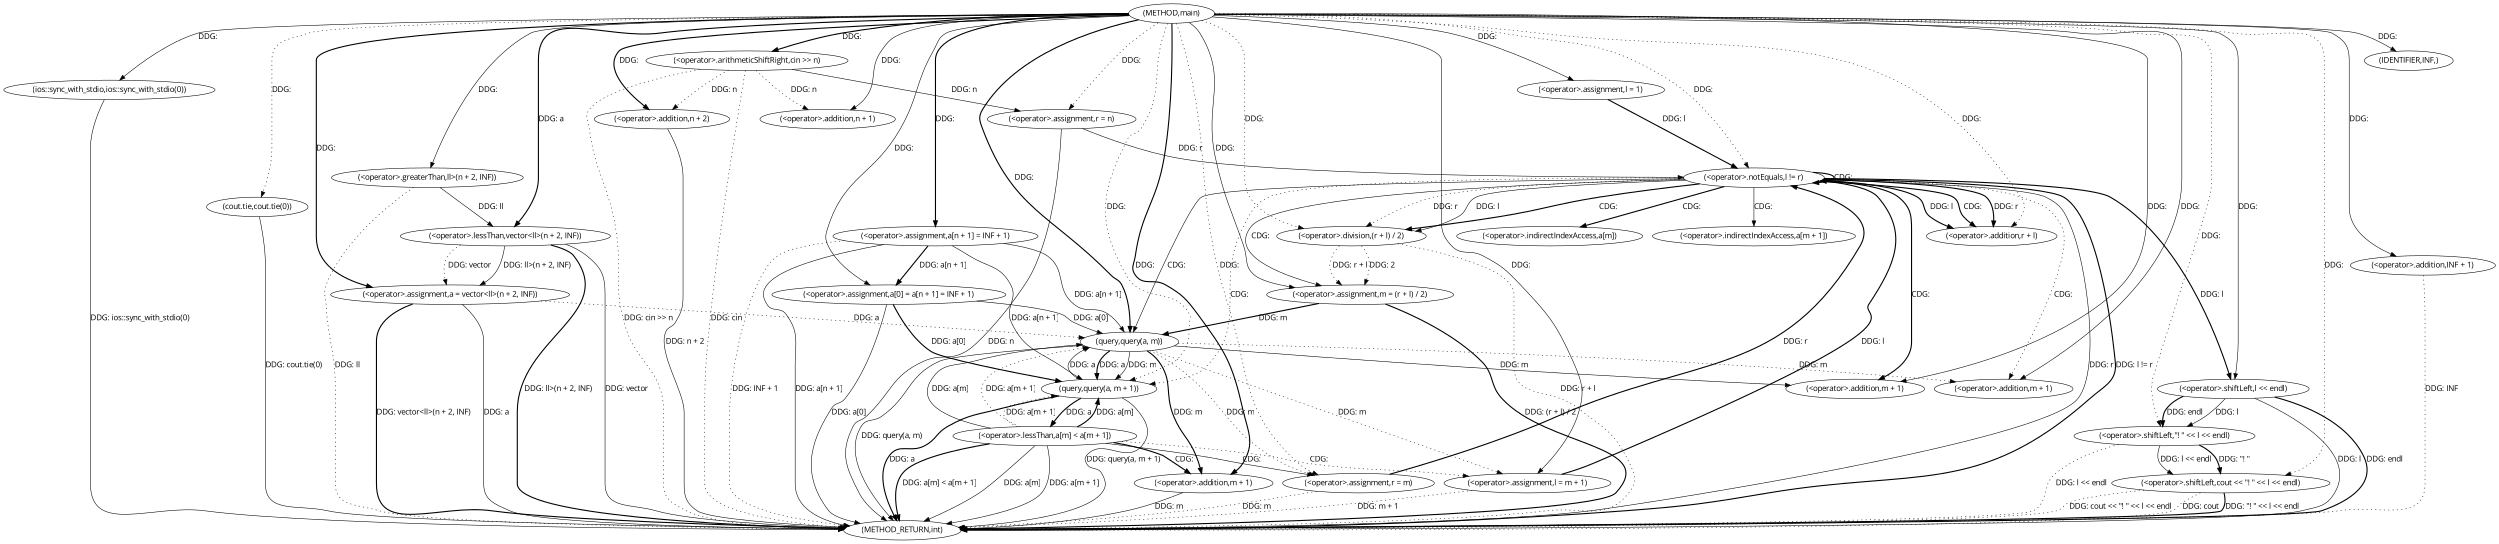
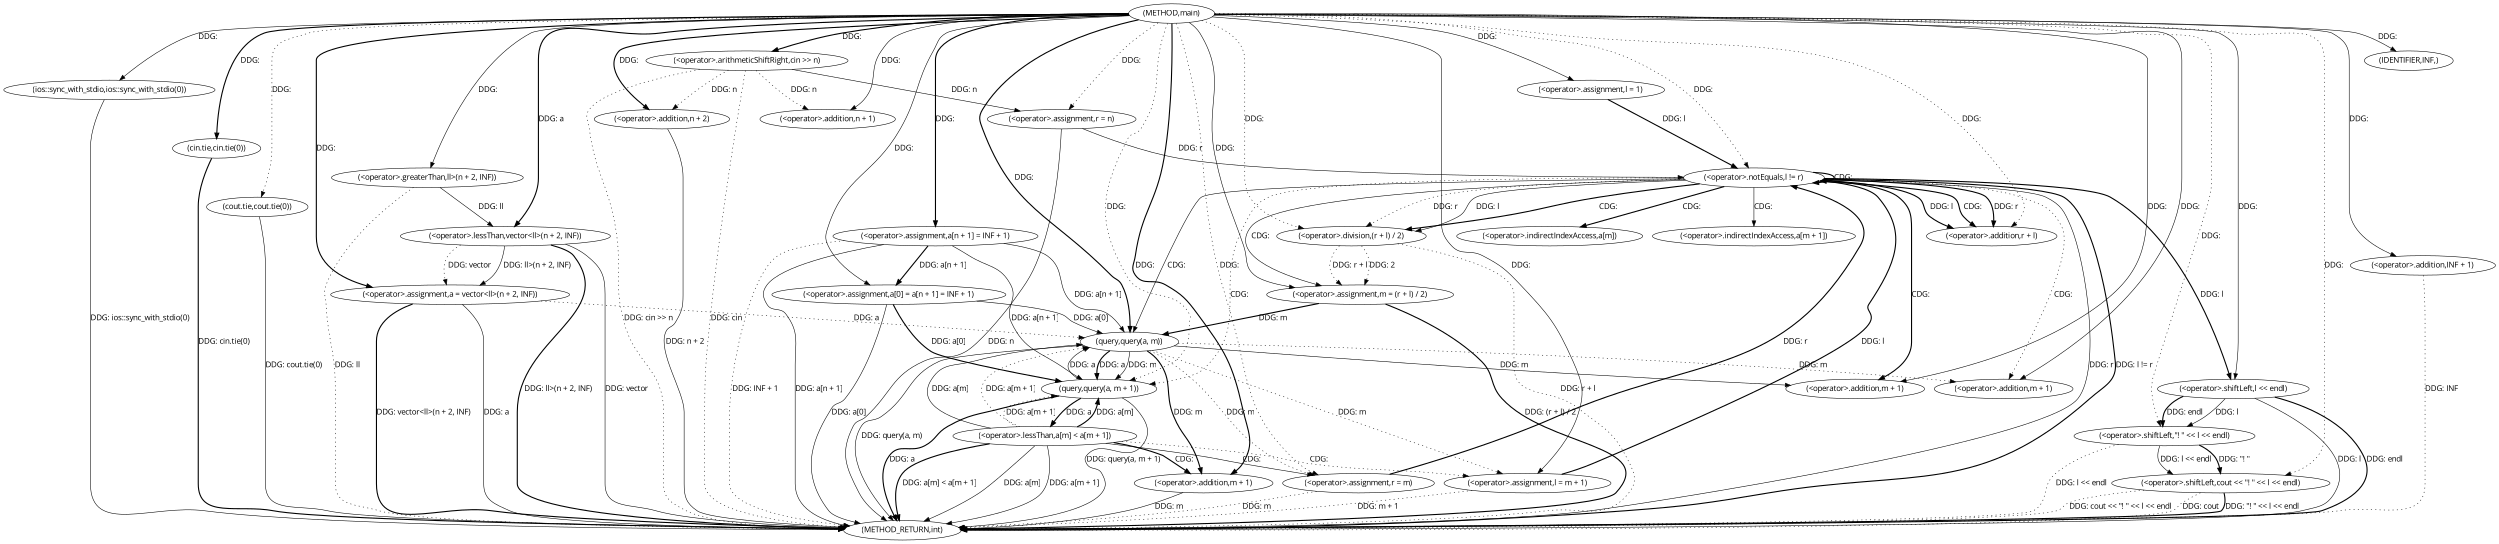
none -> (217, 148)
